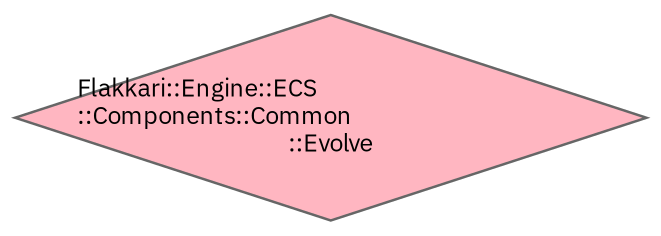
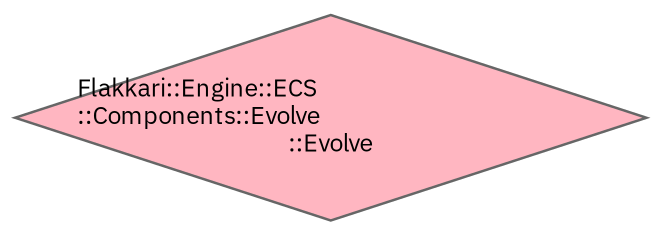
(331, 118) -> (331, 118)
